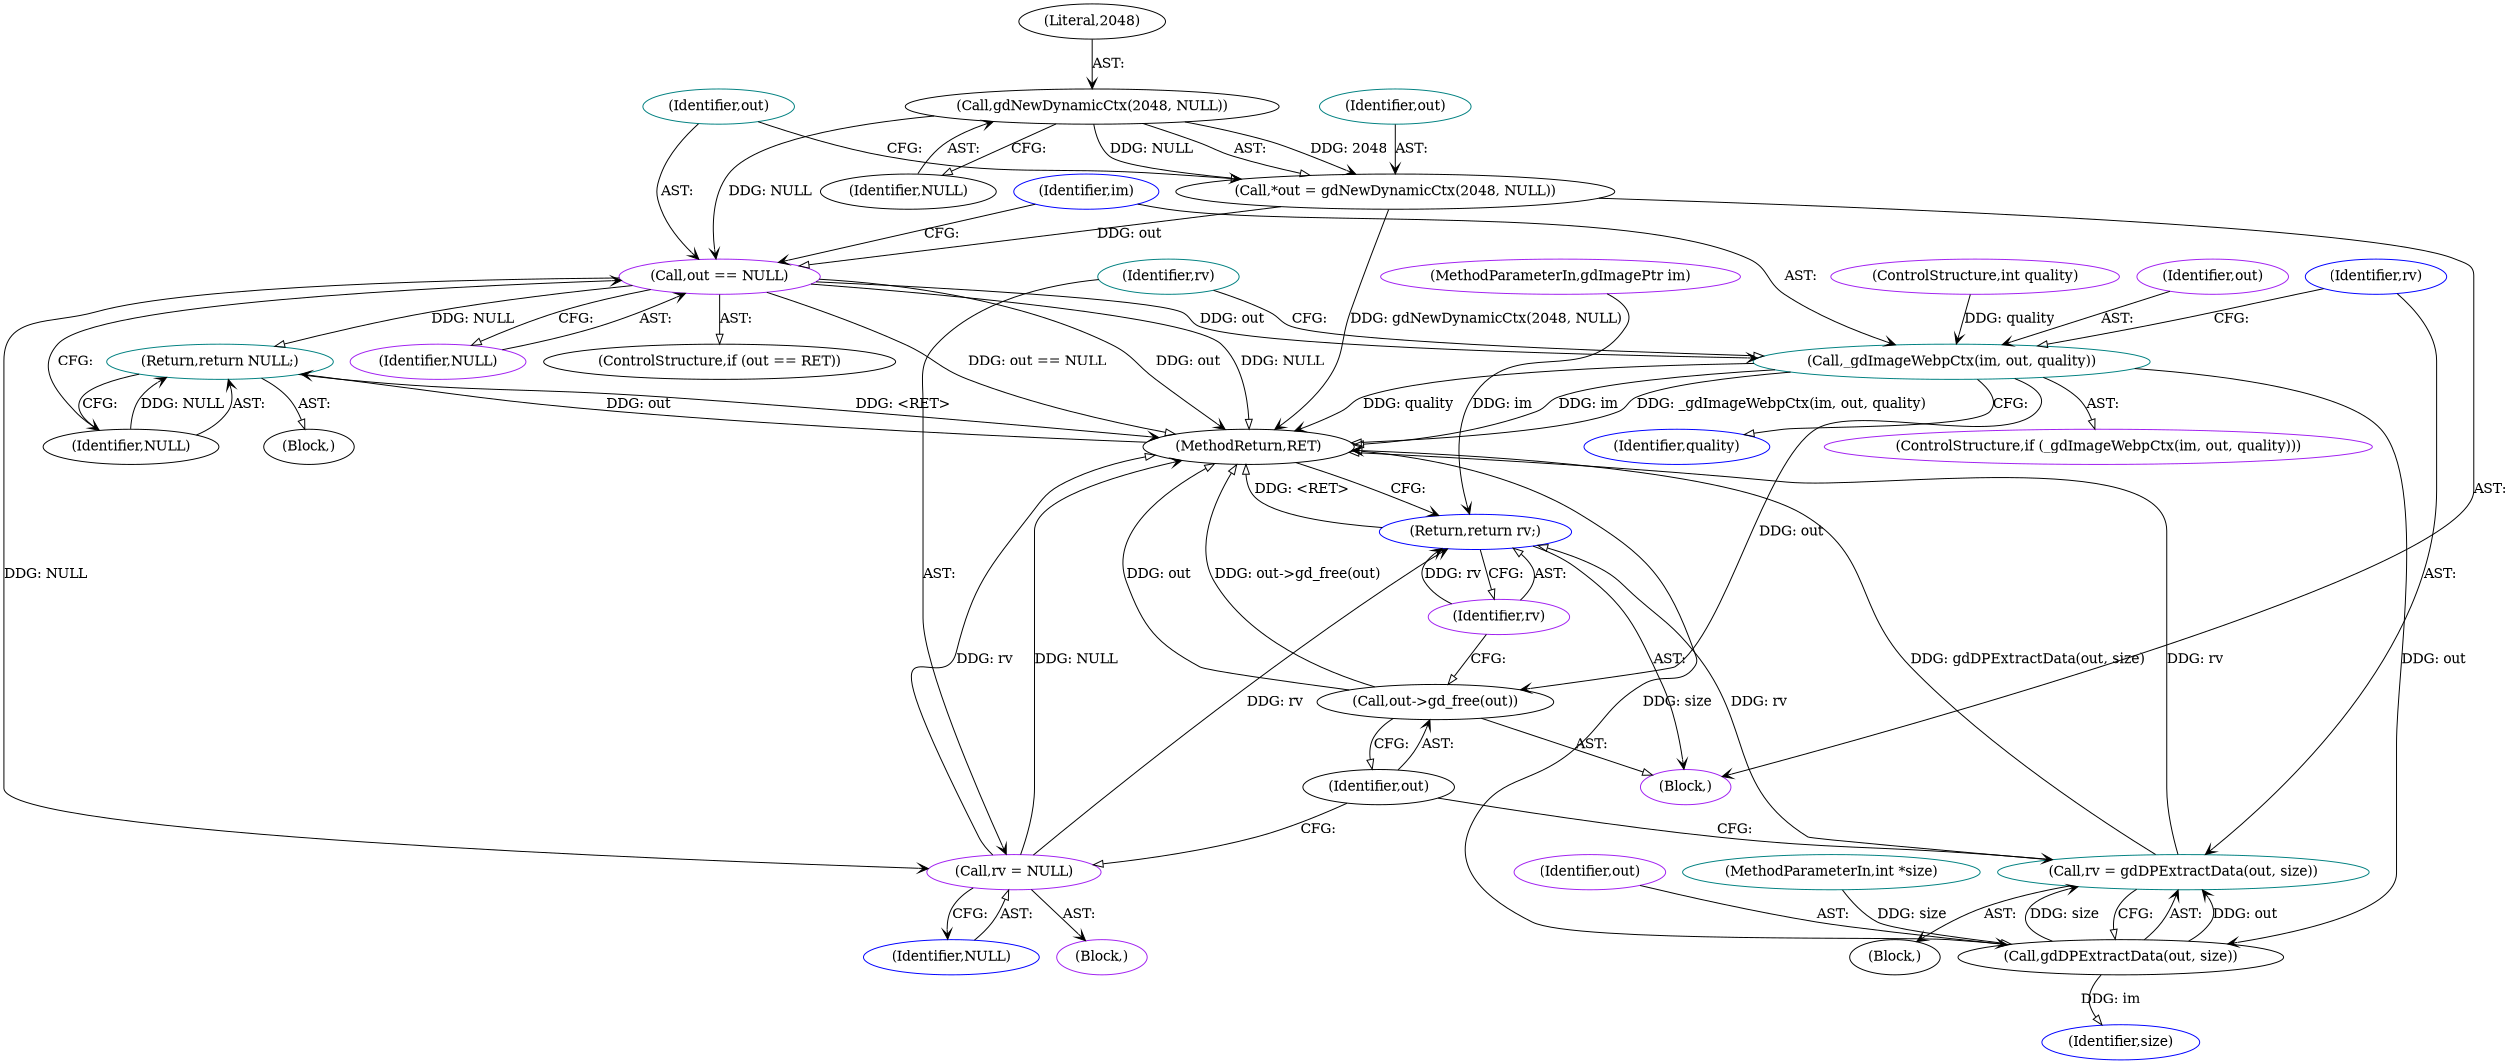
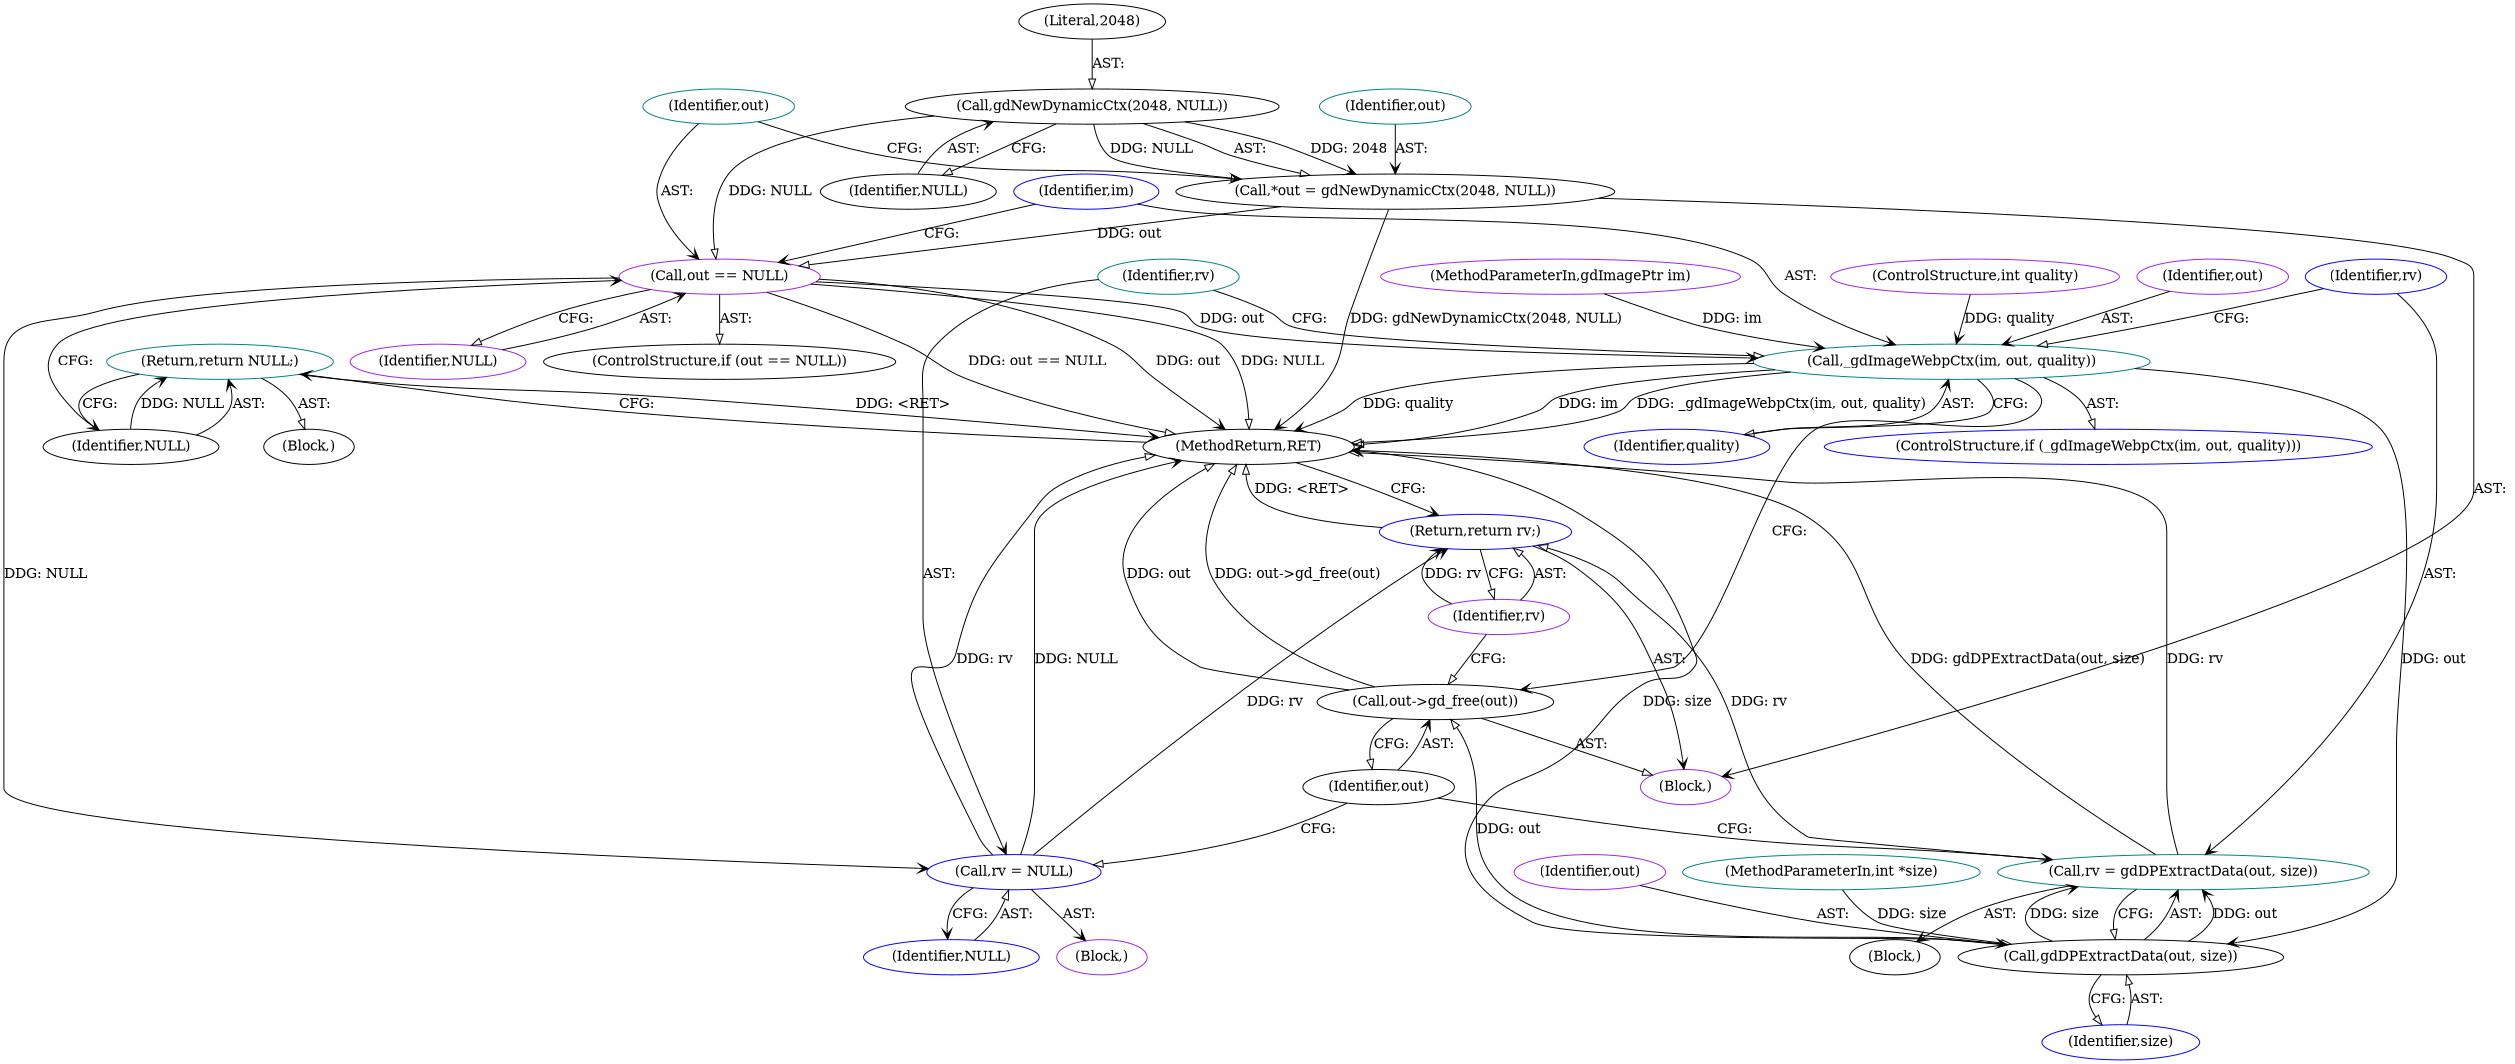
(1092, 59) -> (1092, 59)
(789, 141) -> (789, 141)
(457, 308) -> none
(720, 362) -> (720, 362)
(1516, 366) -> (1708, 328)
(639, 404) -> (639, 404)
none -> (1852, 426)
(2098, 447) -> (2098, 447)
(1792, 532) -> (1792, 532)
(1506, 787) -> (1506, 787)
(1014, 872) -> (1014, 872)
none -> (1613, 927)
(2111, 1000) -> (2111, 1000)
none -> (2131, 1005)
